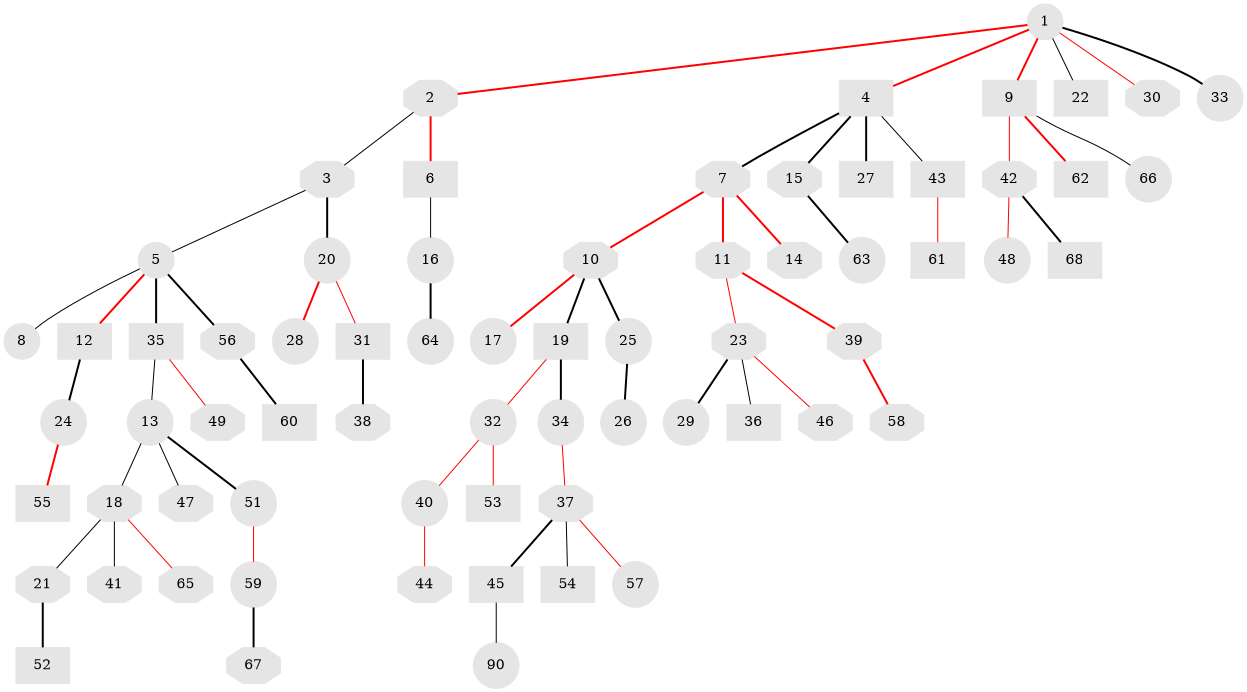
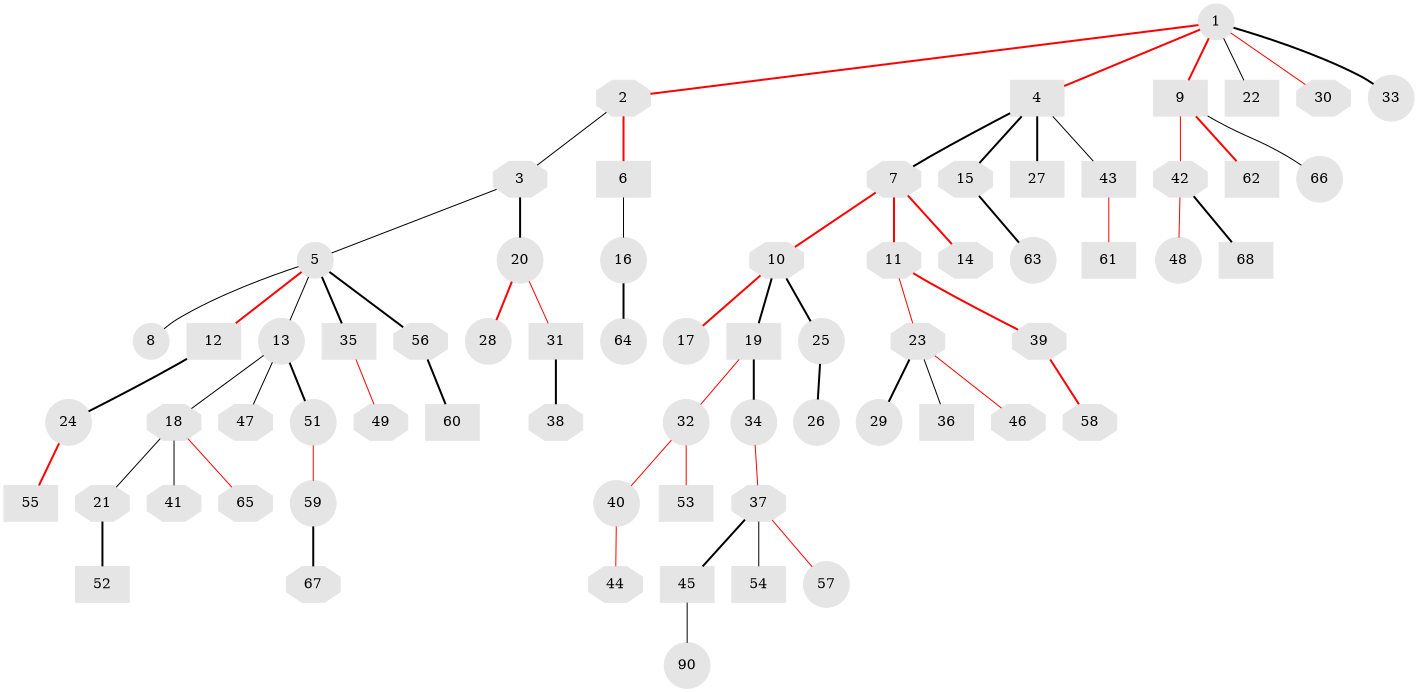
(153, 380) -> (299, 299)
